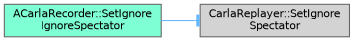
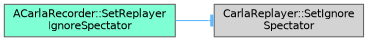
(83, 21) -> (90, 21)
